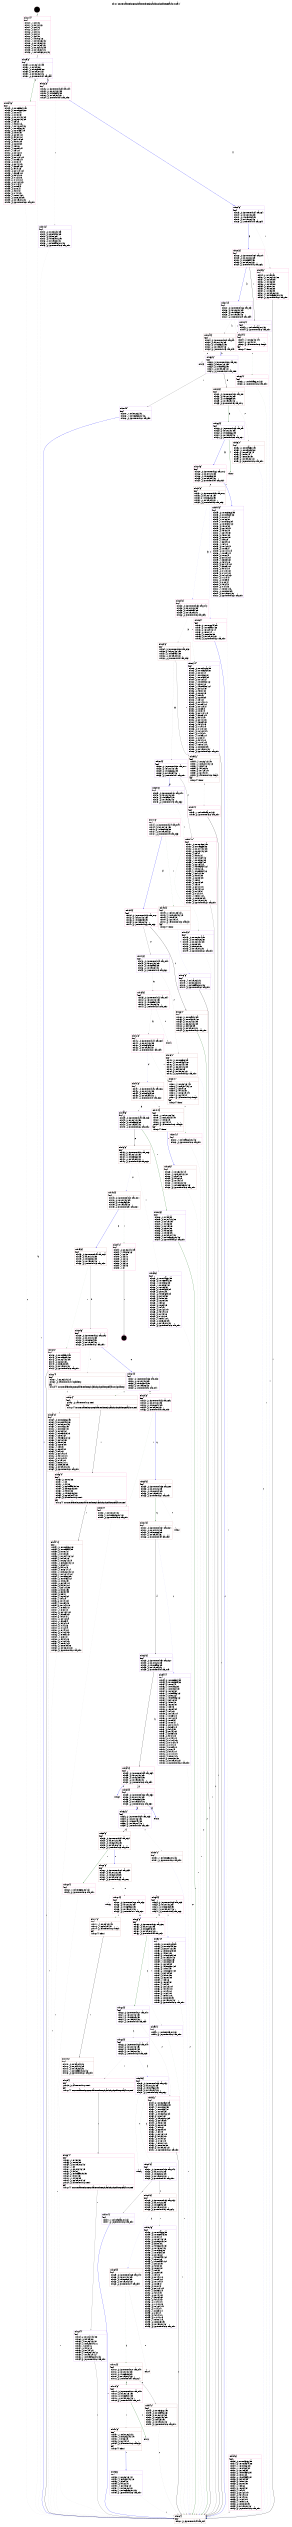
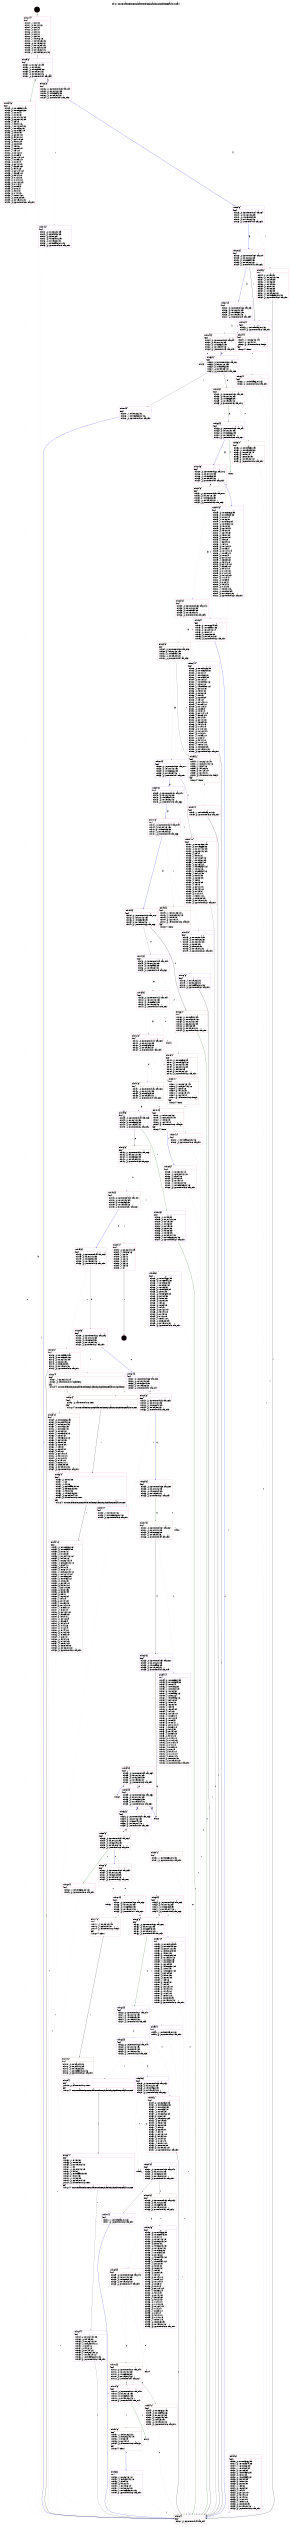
none -> (166, 811)
(146, 1719) -> (156, 1744)
